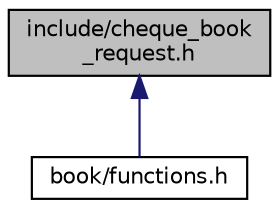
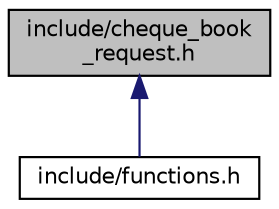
(140, 178) -> (140, 178)
